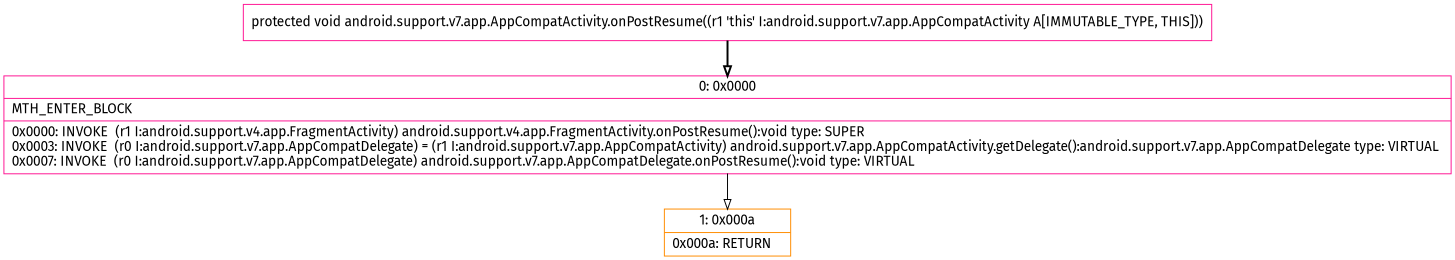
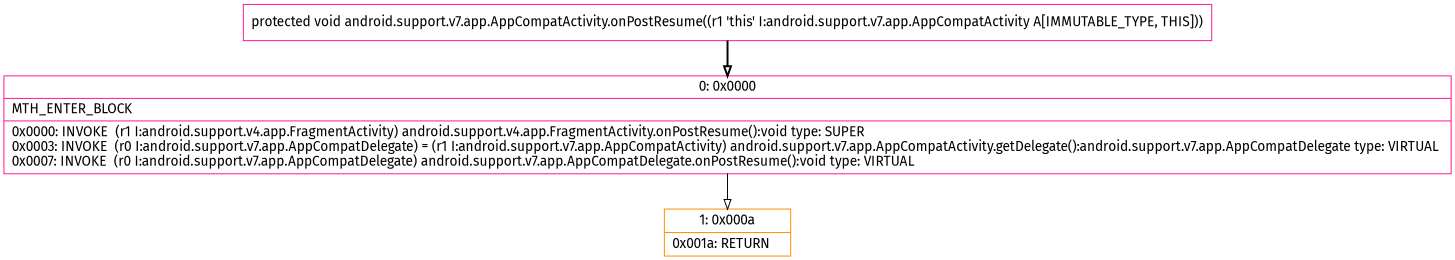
(728, 244) -> (727, 244)
